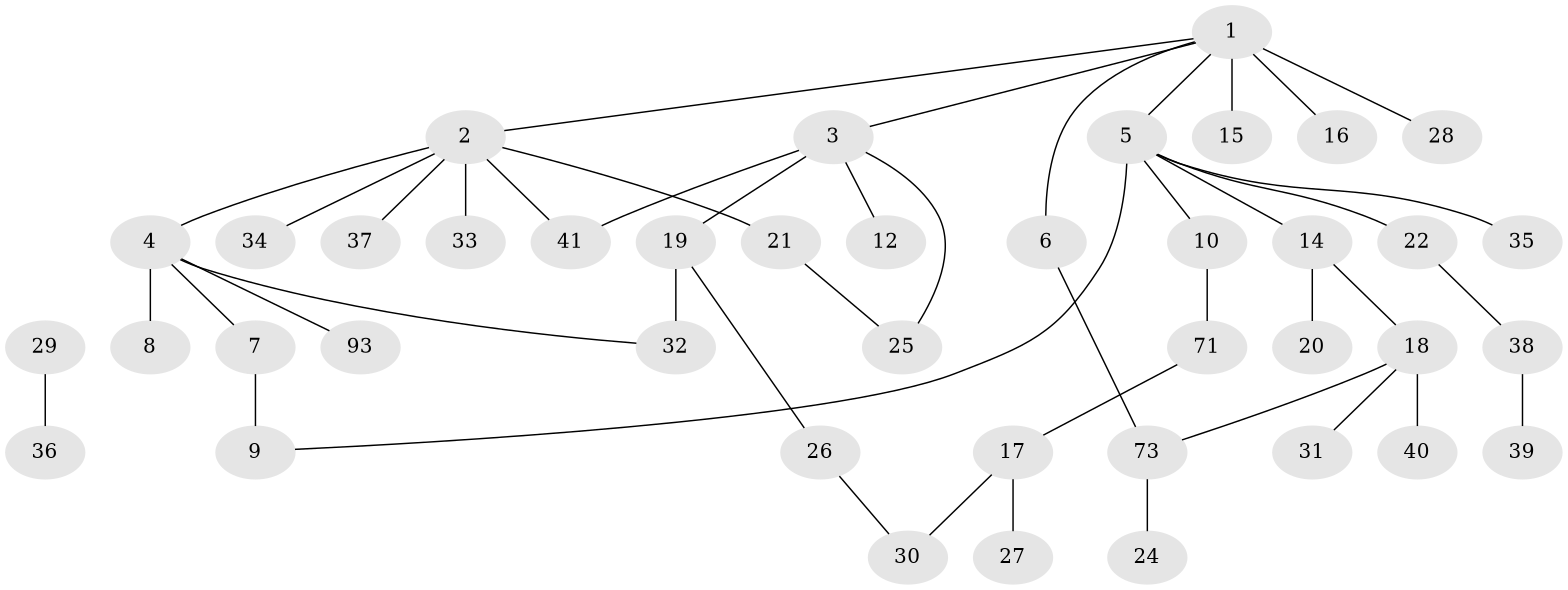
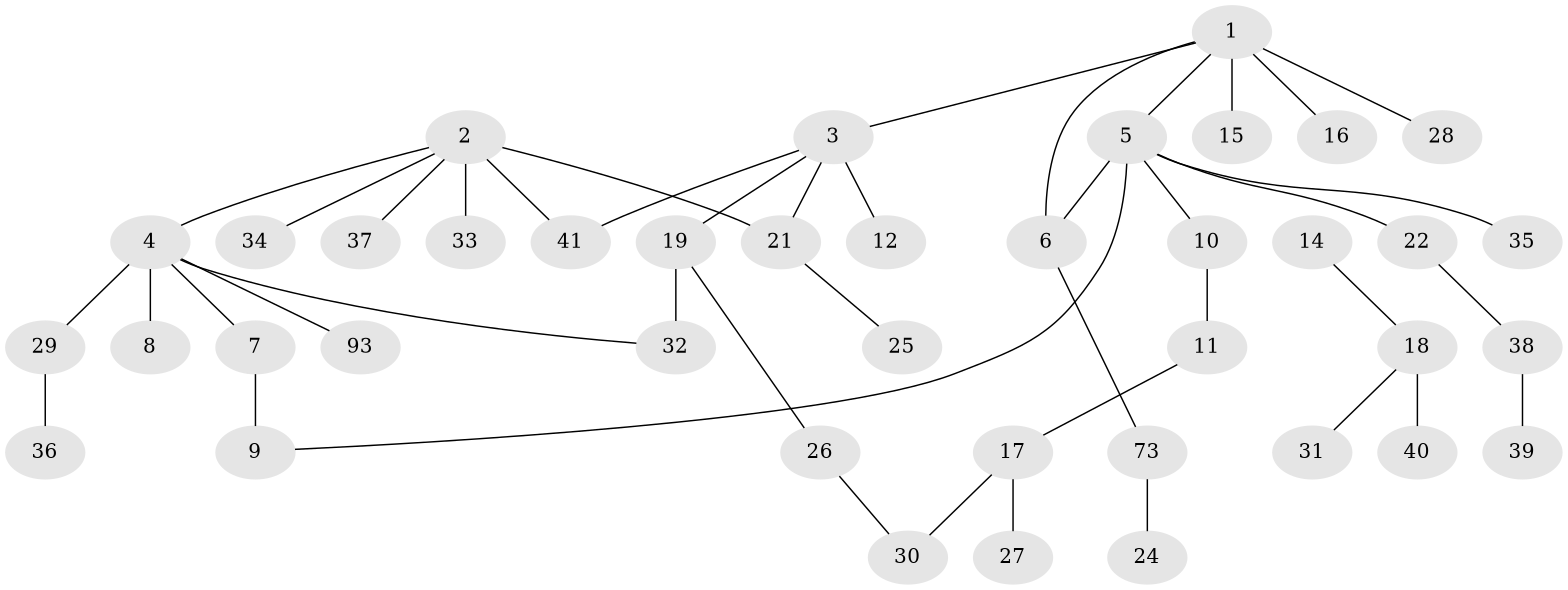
(849, 85) -> none
(1219, 190) -> (1087, 190)
(941, 223) -> (807, 190)
none -> (98, 295)
(1207, 347) -> (1207, 347)
(1312, 347) -> none
(1285, 404) -> none
